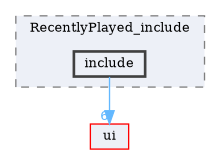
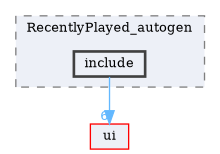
(110, 28) -> (110, 28)
